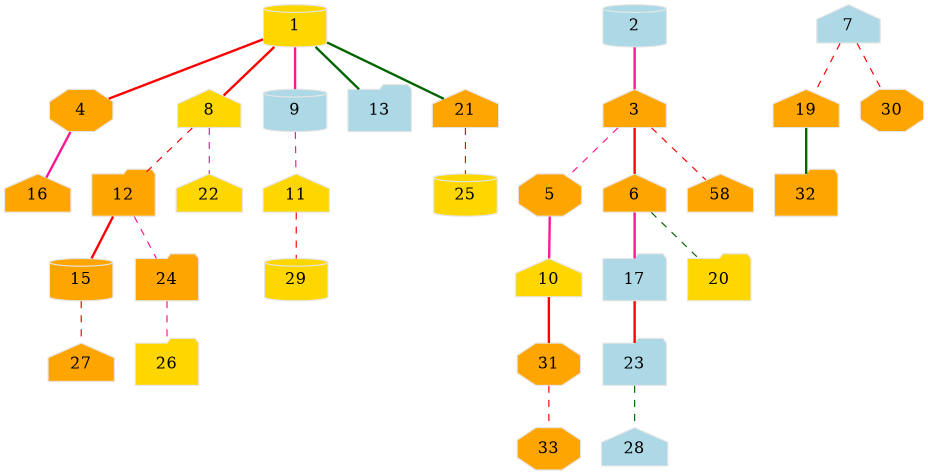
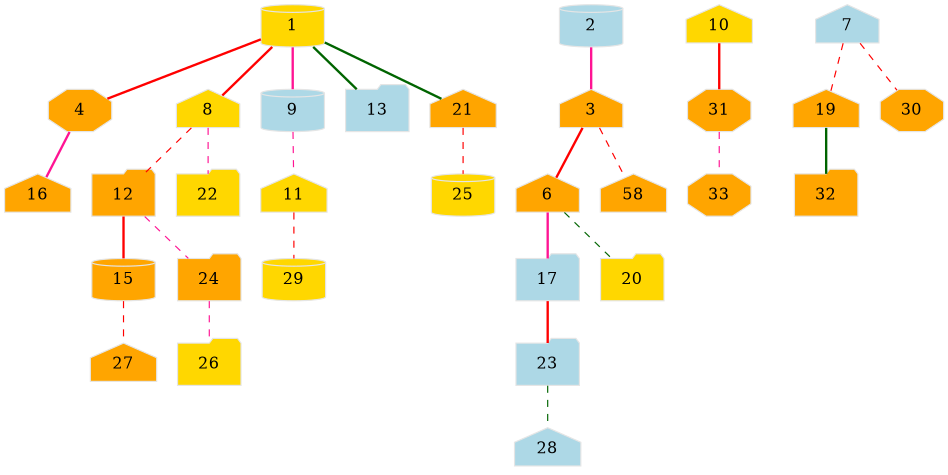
(209, 195) -> (208, 195)
(550, 195) -> none
(549, 407) -> (719, 153)
